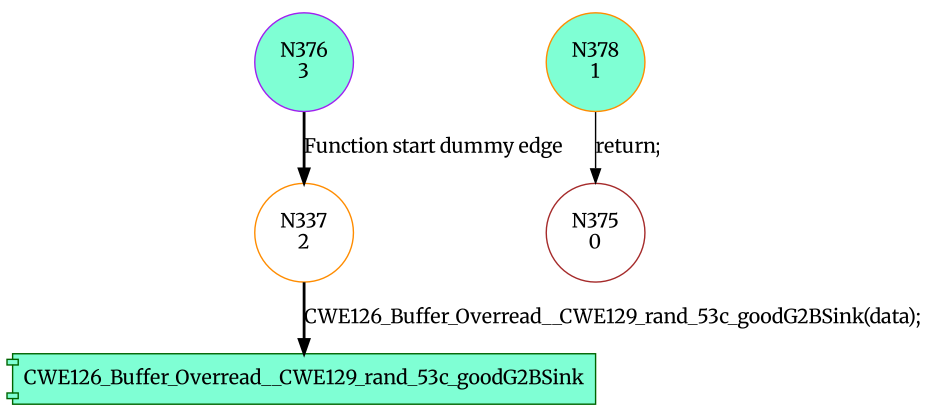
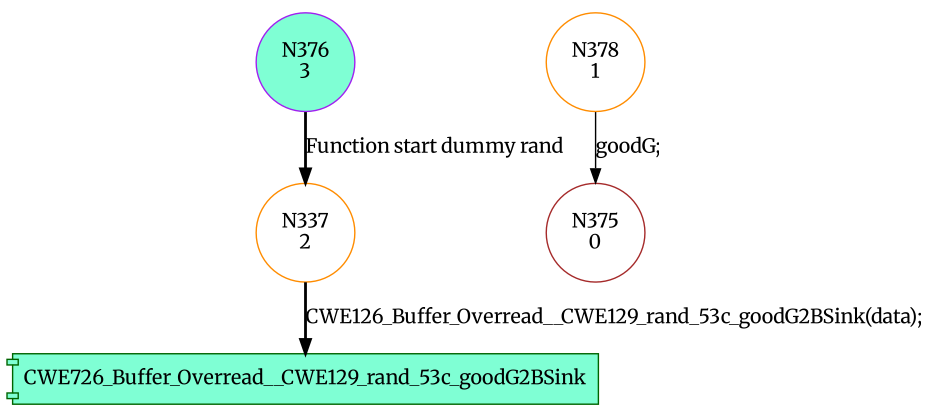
(596, 62) -> (596, 62)
(434, 147) -> (434, 147)
(629, 147) -> (629, 147)
(304, 379) -> (306, 379)
